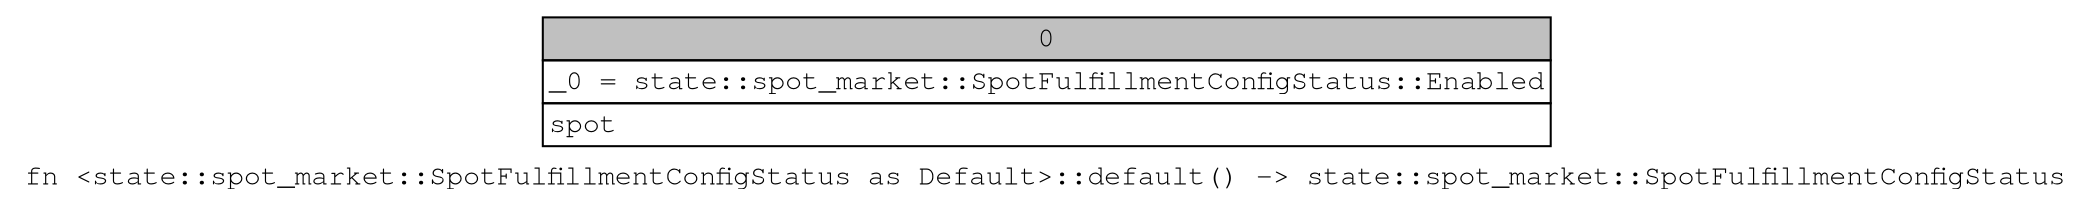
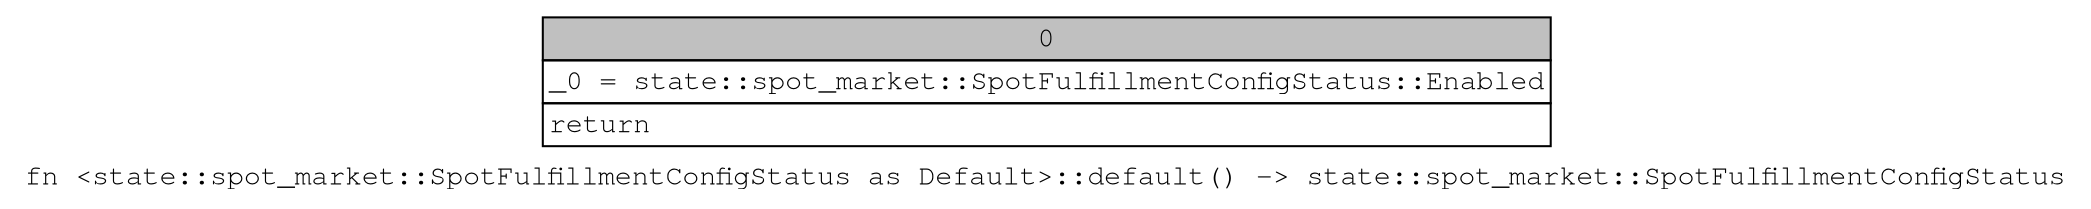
(584, 124) -> (600, 124)
